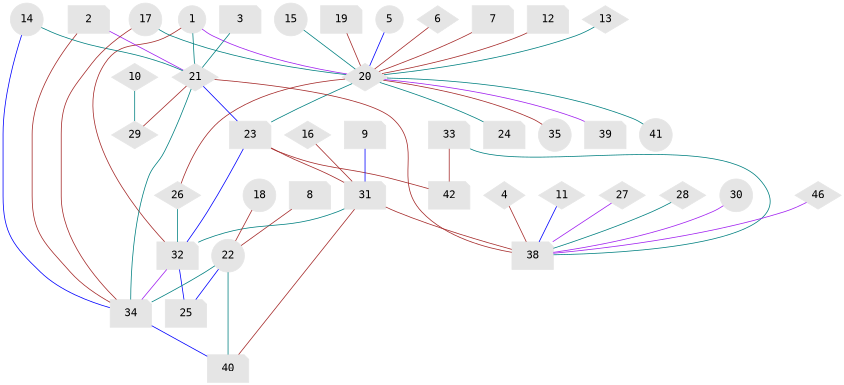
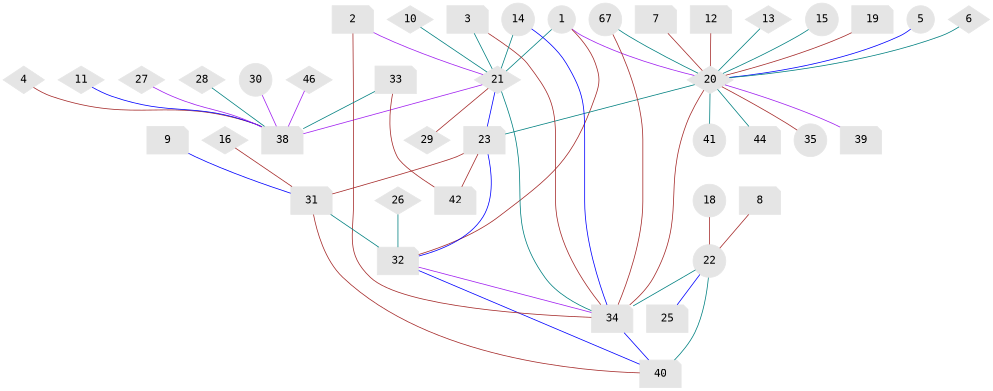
(145, 19) -> (605, 19)
(402, 48) -> (847, 61)
(245, 105) -> (674, 201)
(135, 106) -> (454, 50)
(398, 125) -> (397, 108)
(504, 135) -> (760, 140)
none -> (556, 161)
(426, 223) -> none
(181, 281) -> (535, 320)
